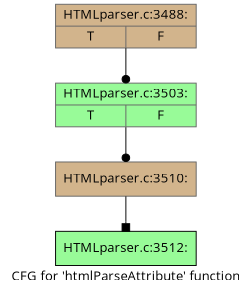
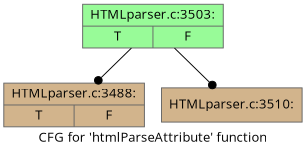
(126, 62) -> (116, 63)
(126, 248) -> none
